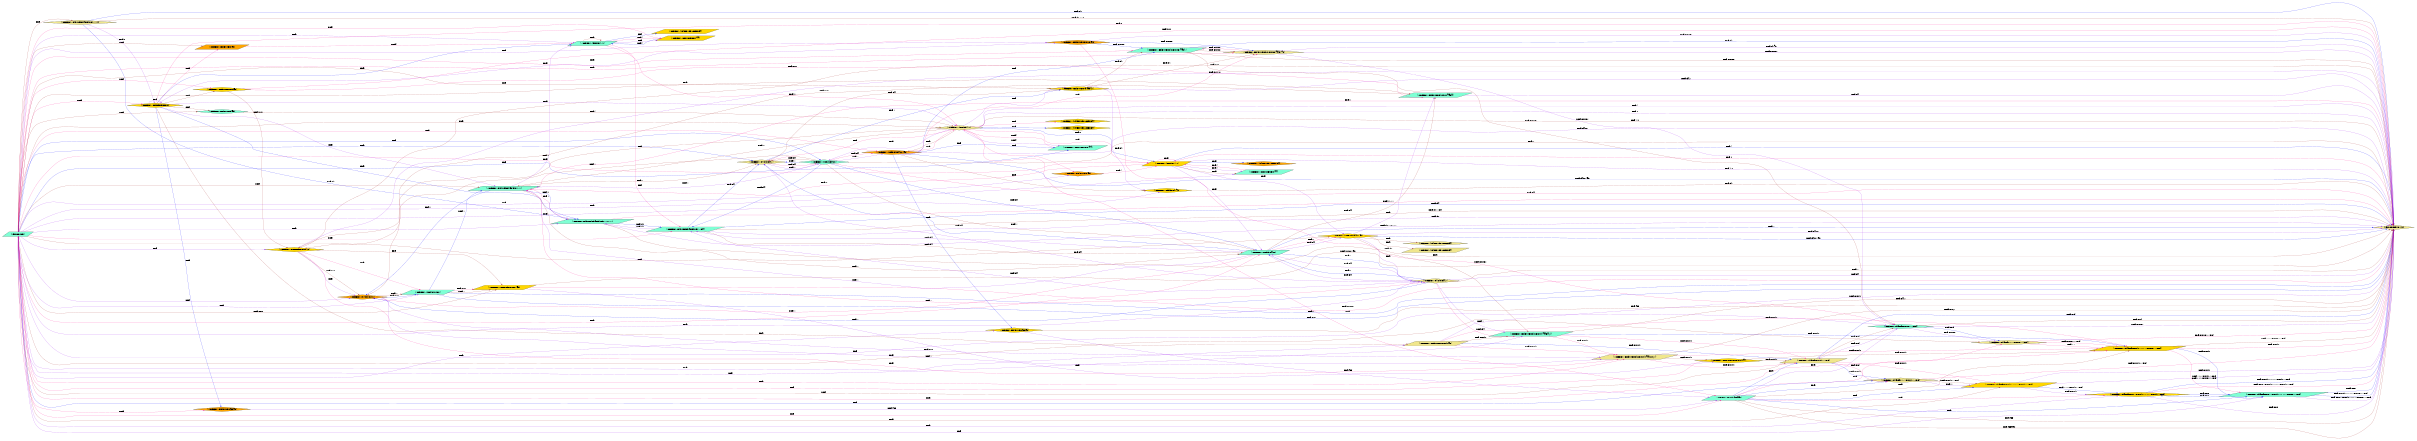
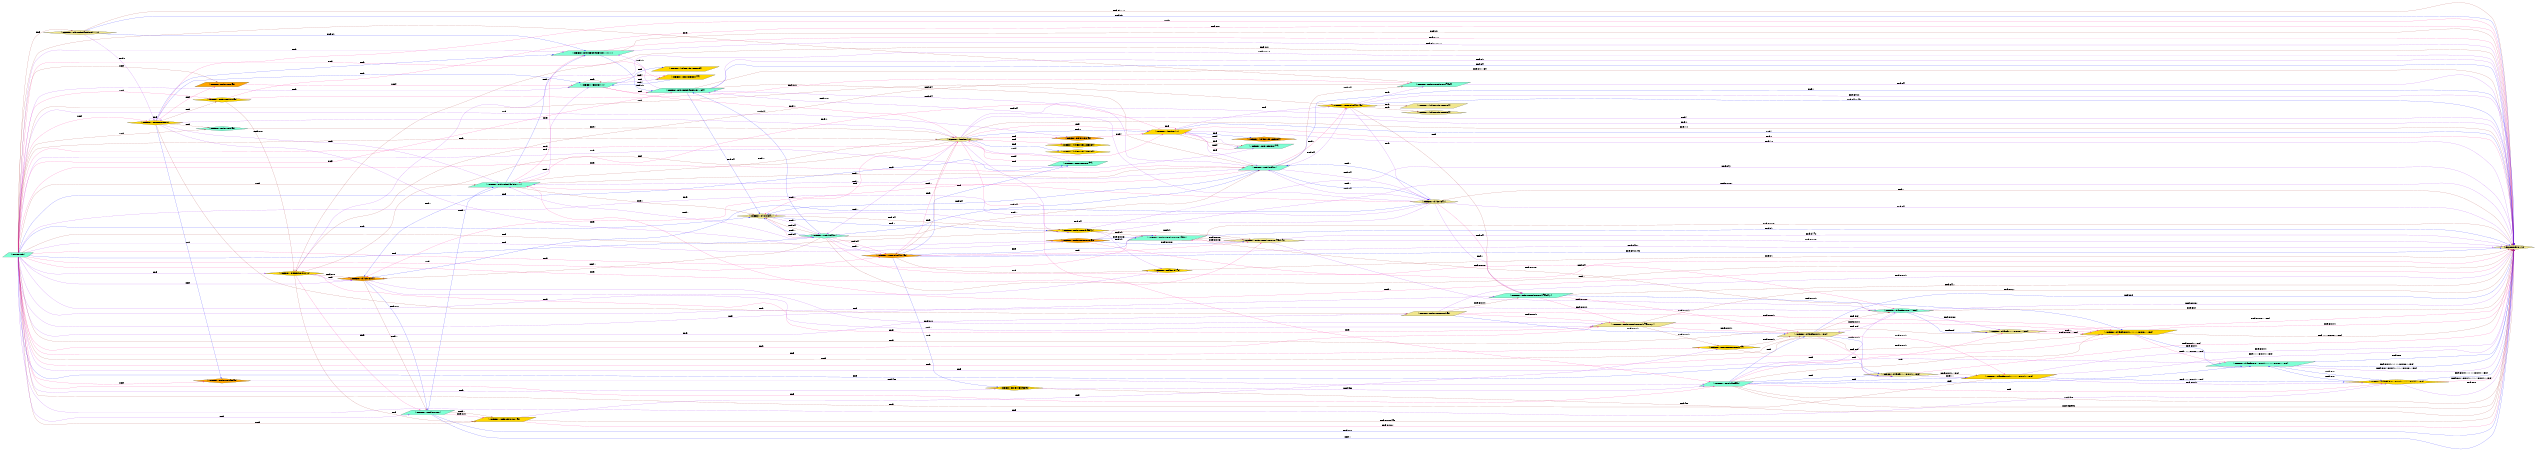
(258, 312) -> (258, 423)
(797, 389) -> (820, 354)
